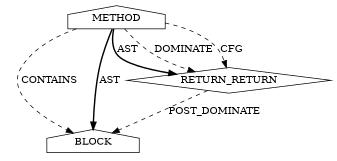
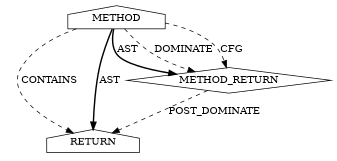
(229, 80) -> (229, 80)
(93, 142) -> (93, 142)
